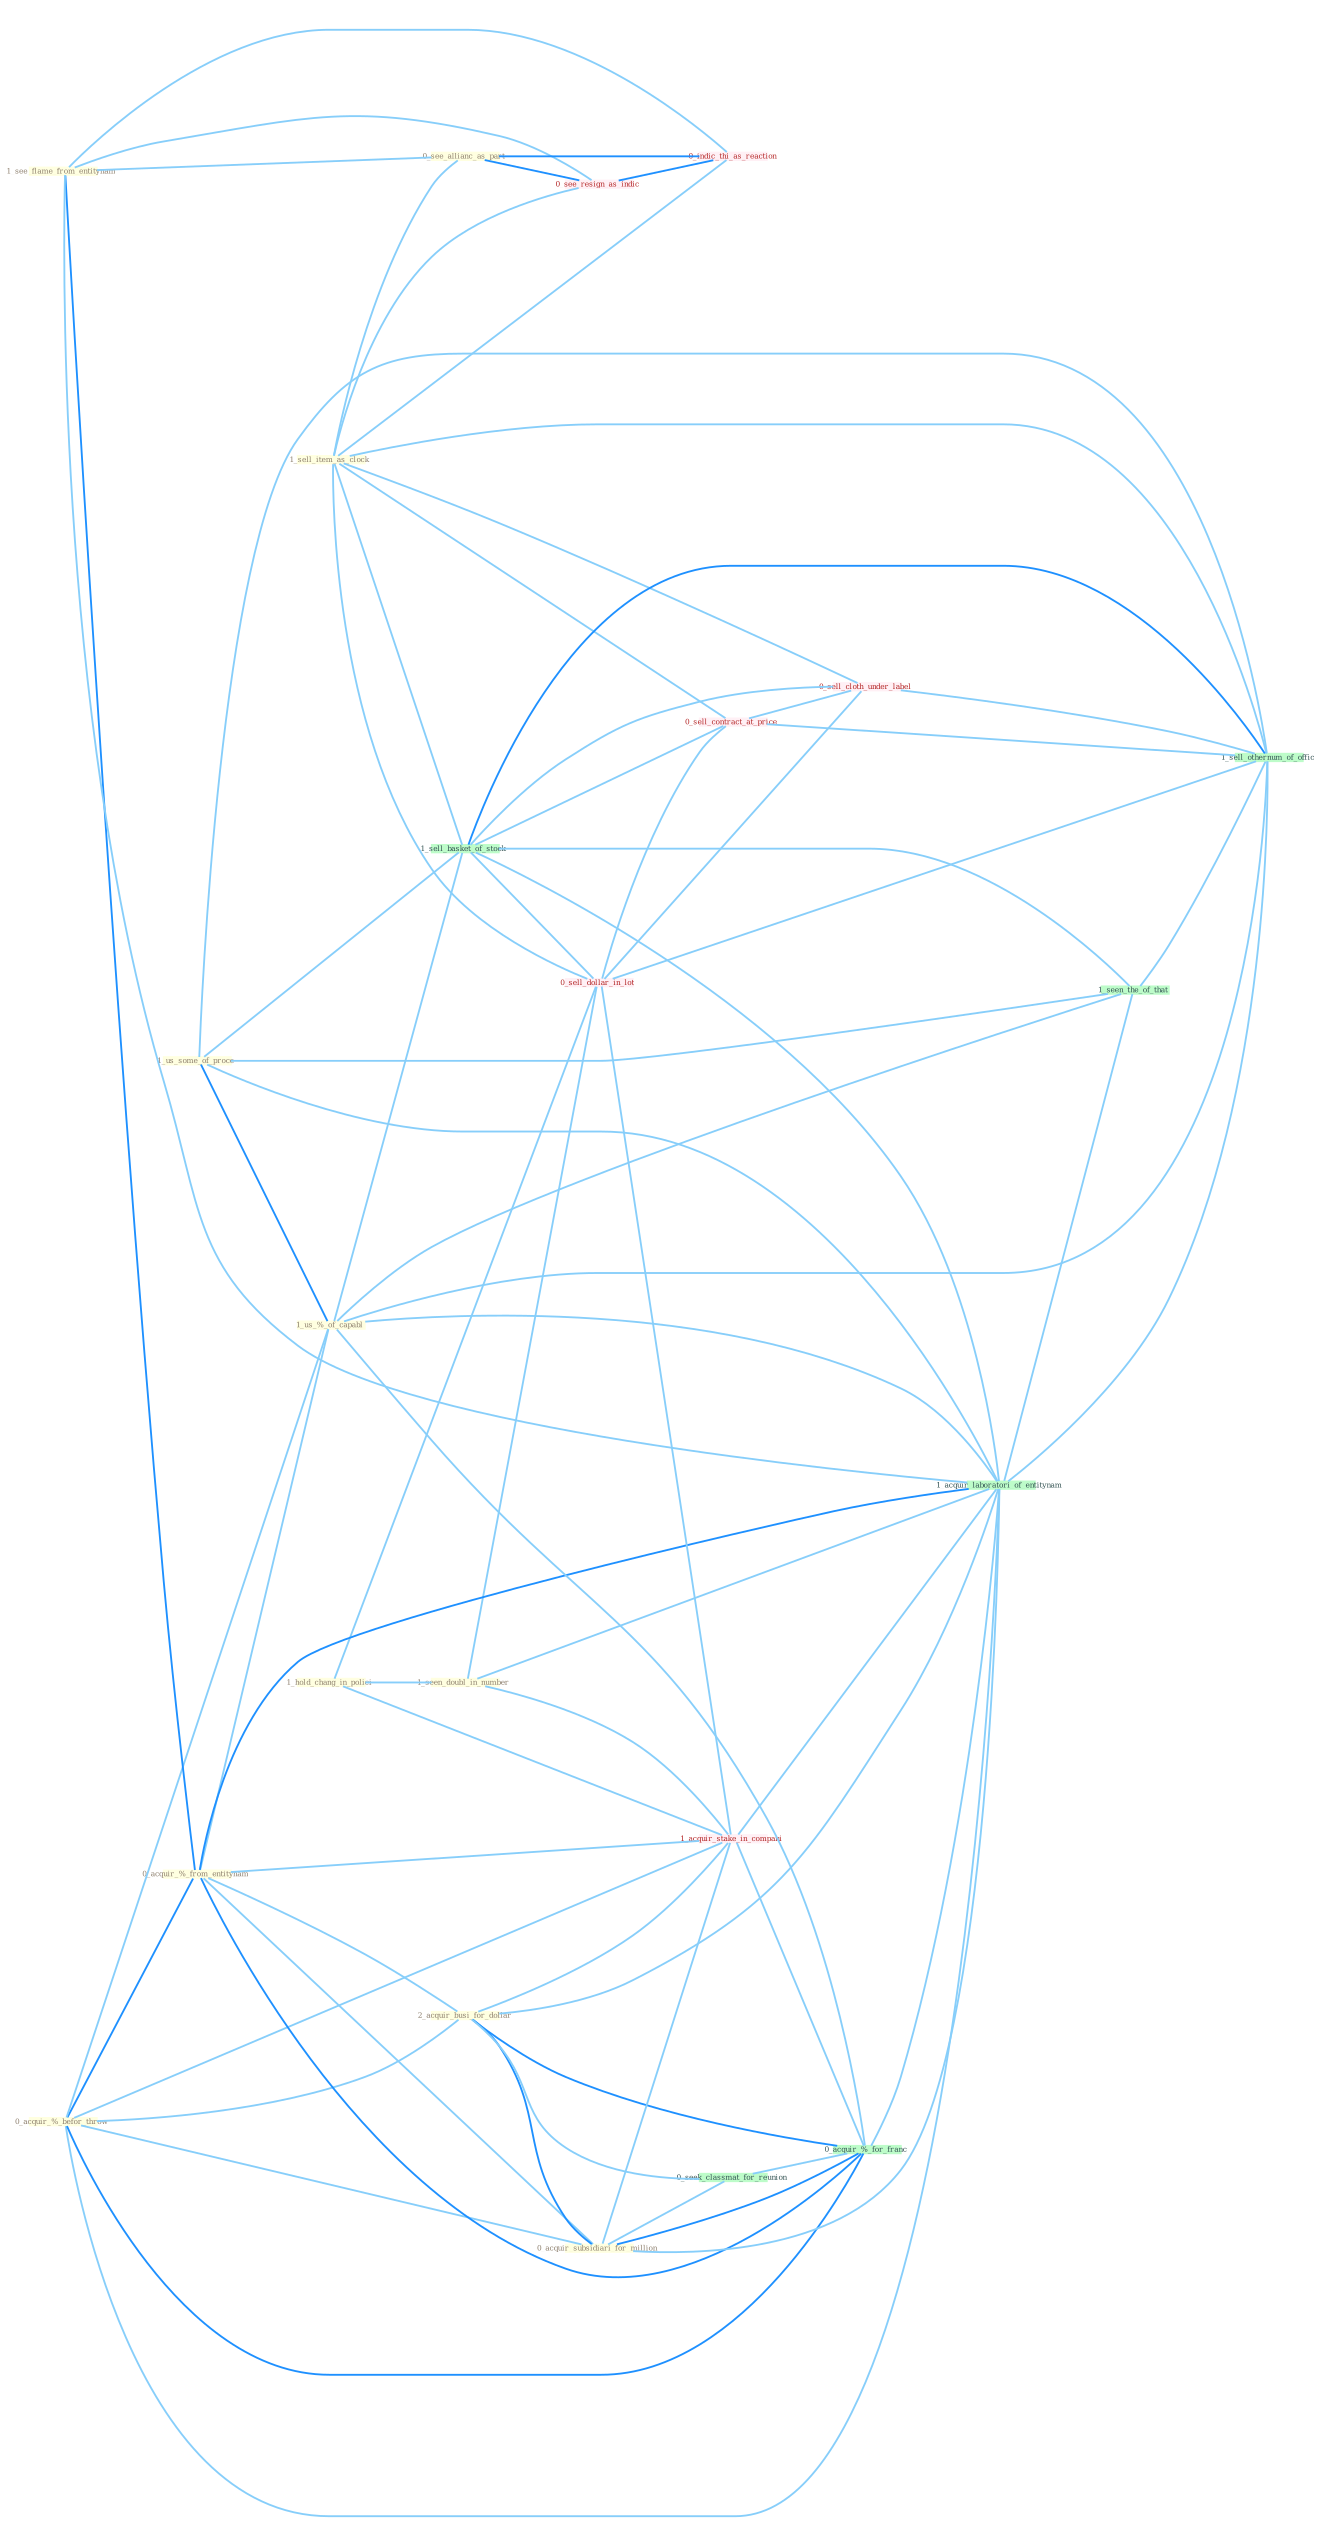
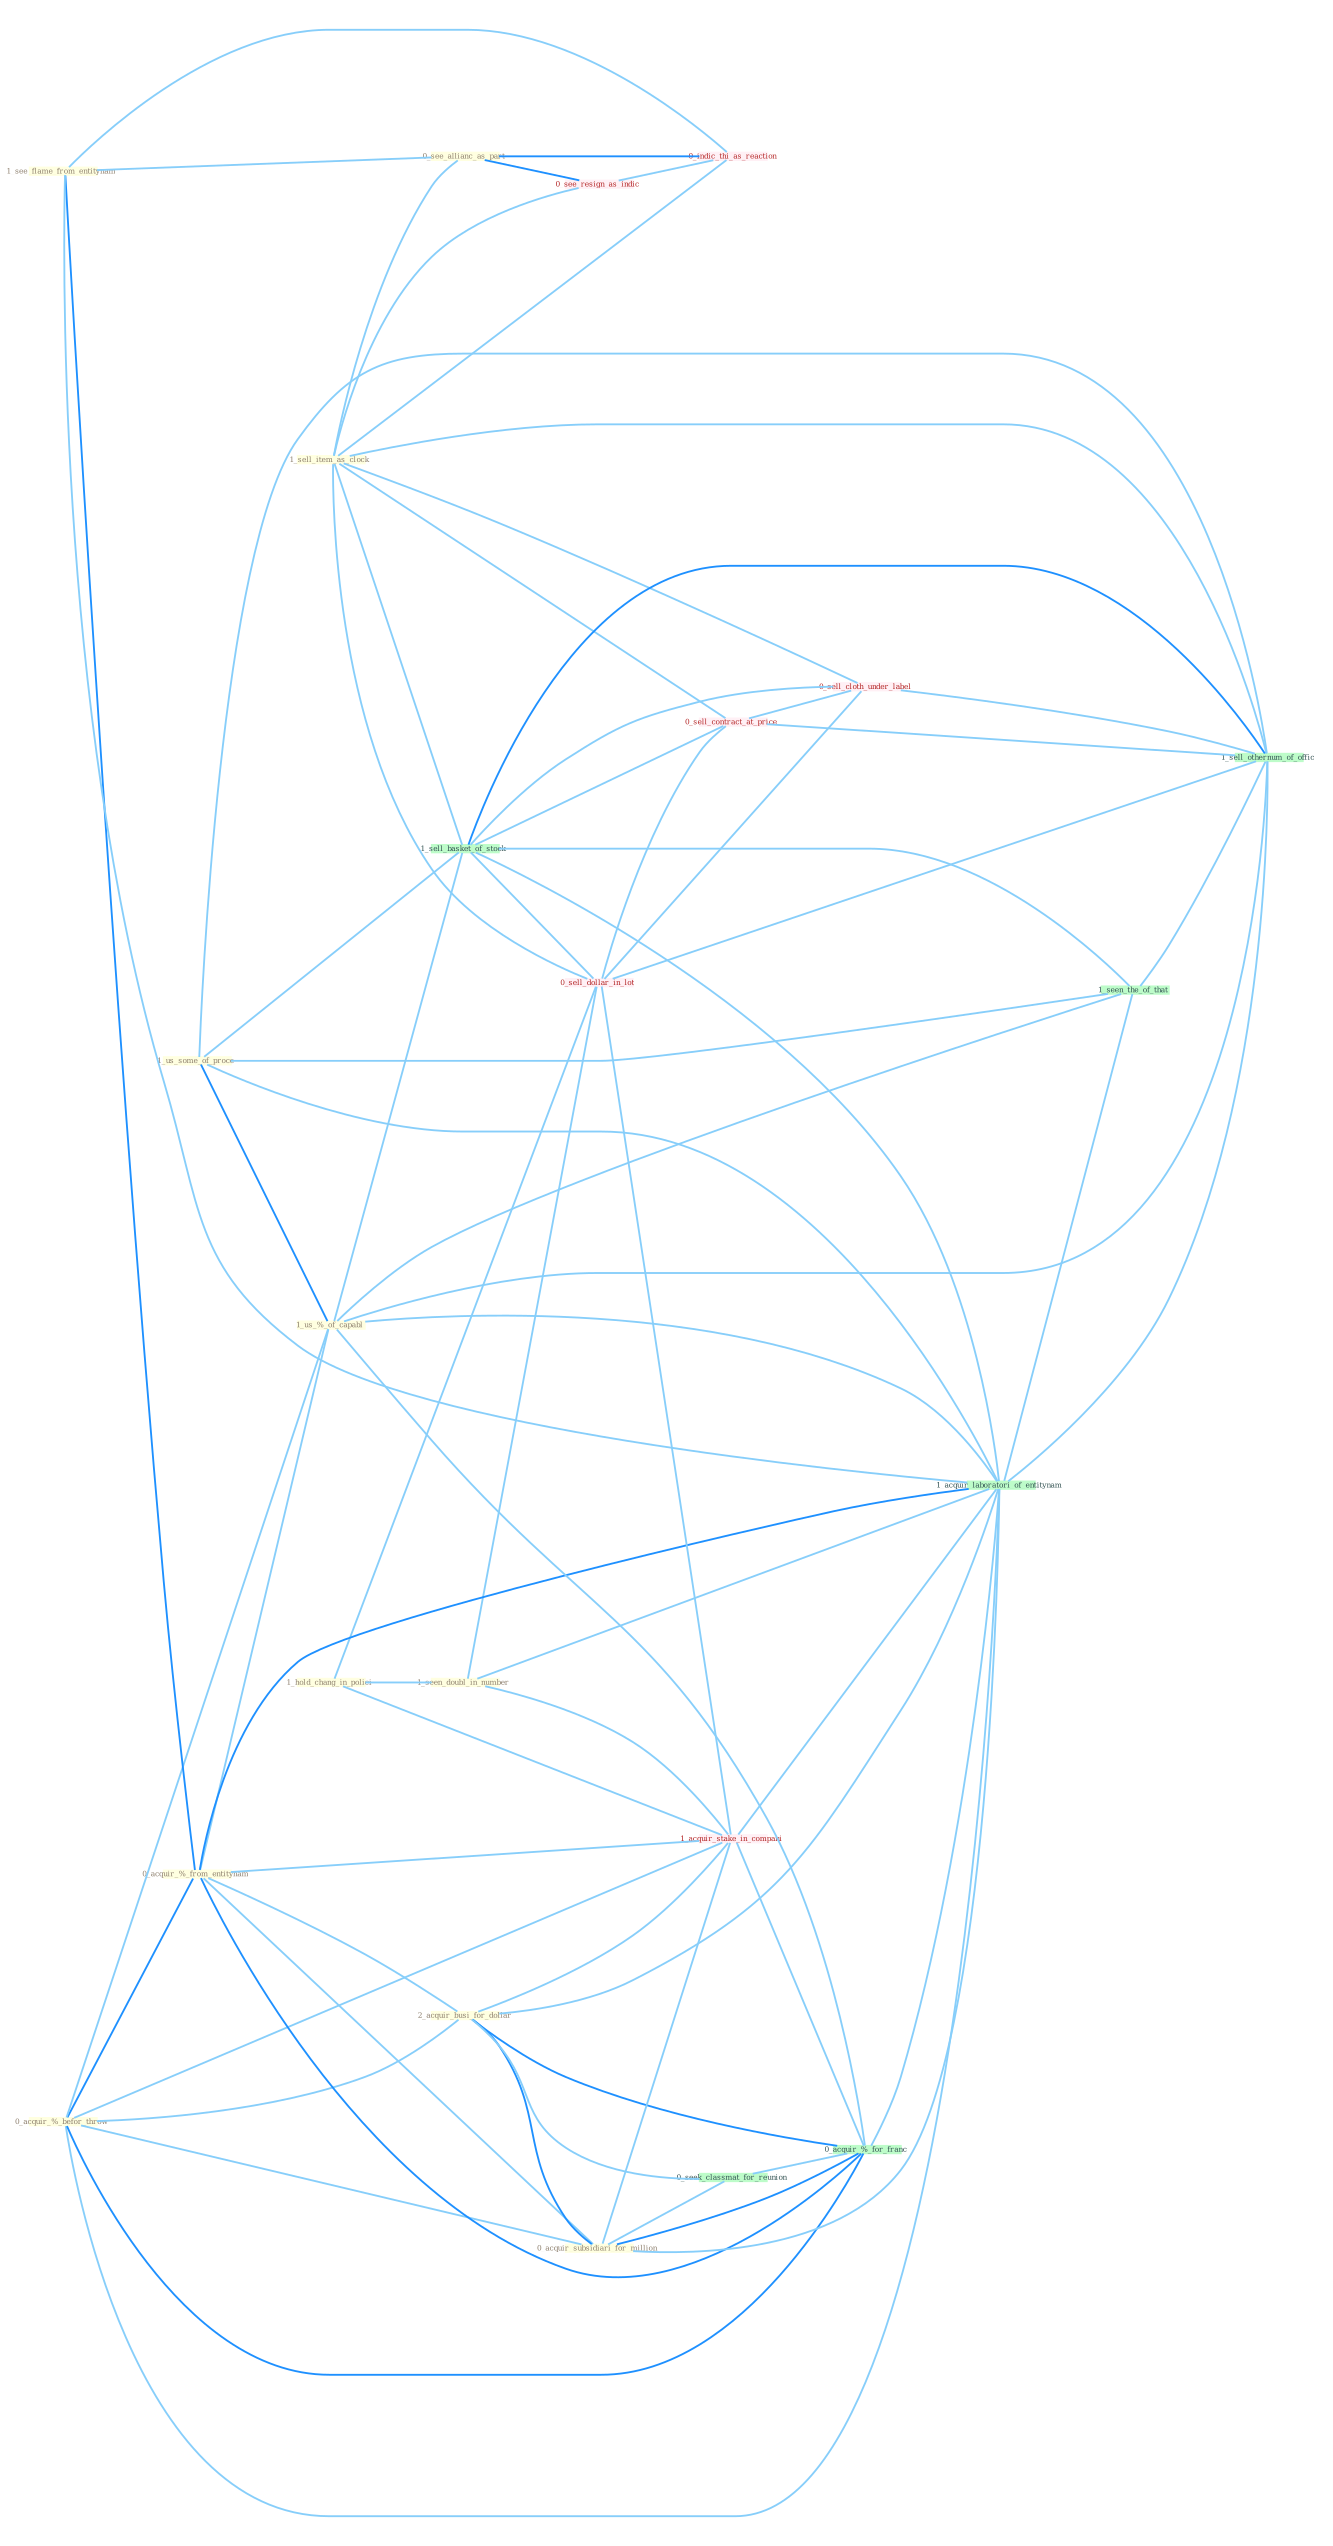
(336, 117) -> none
(666, 170) -> (666, 170)
